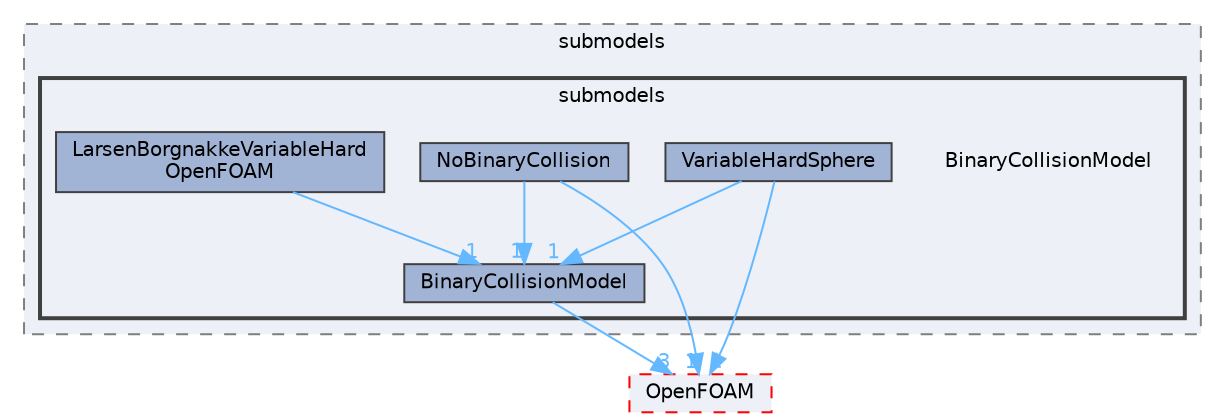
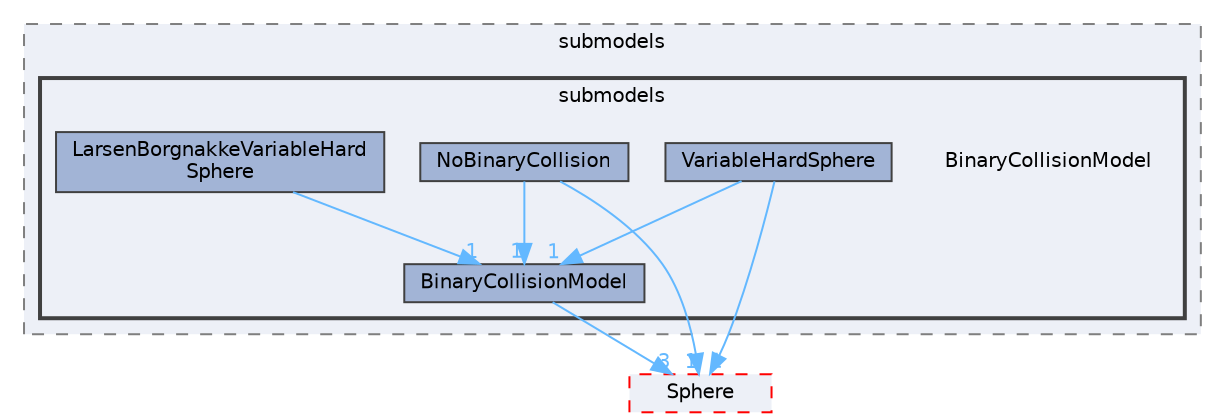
(220, 162) -> (220, 162)
(700, 393) -> (700, 393)
